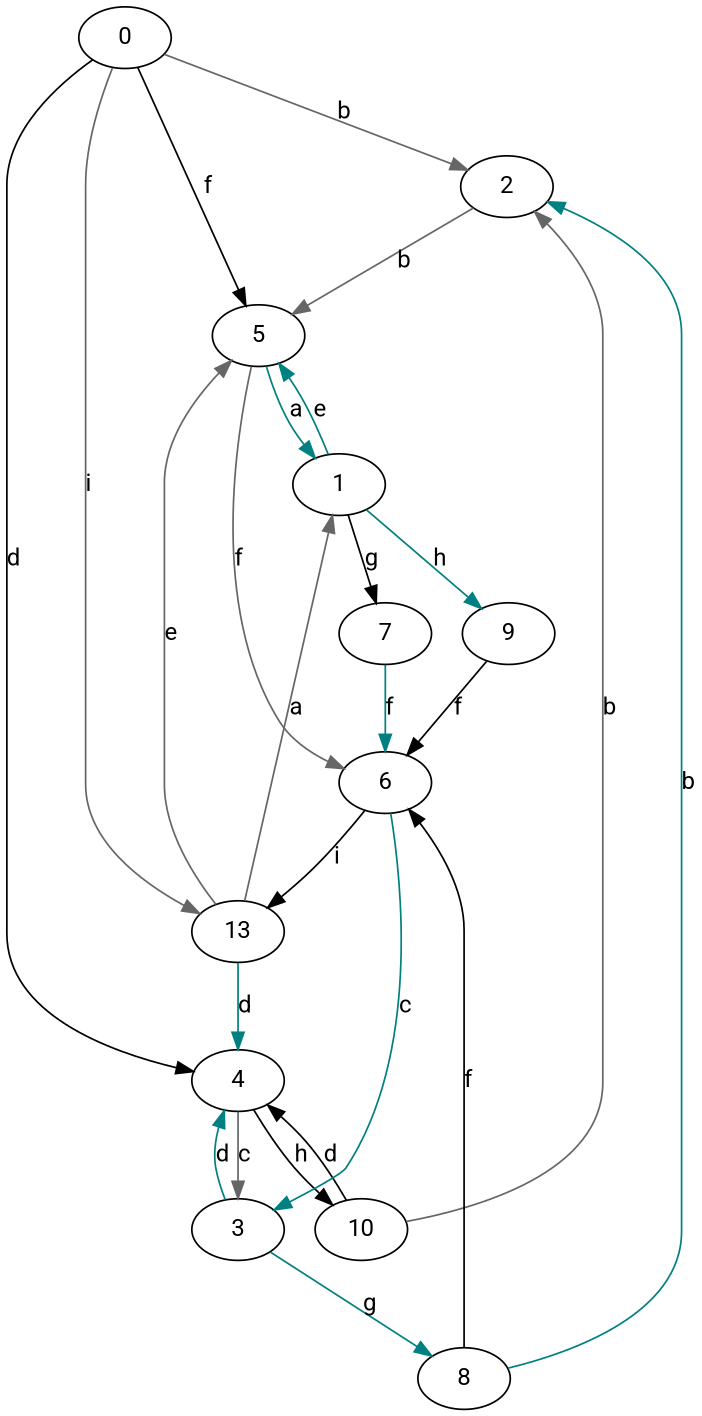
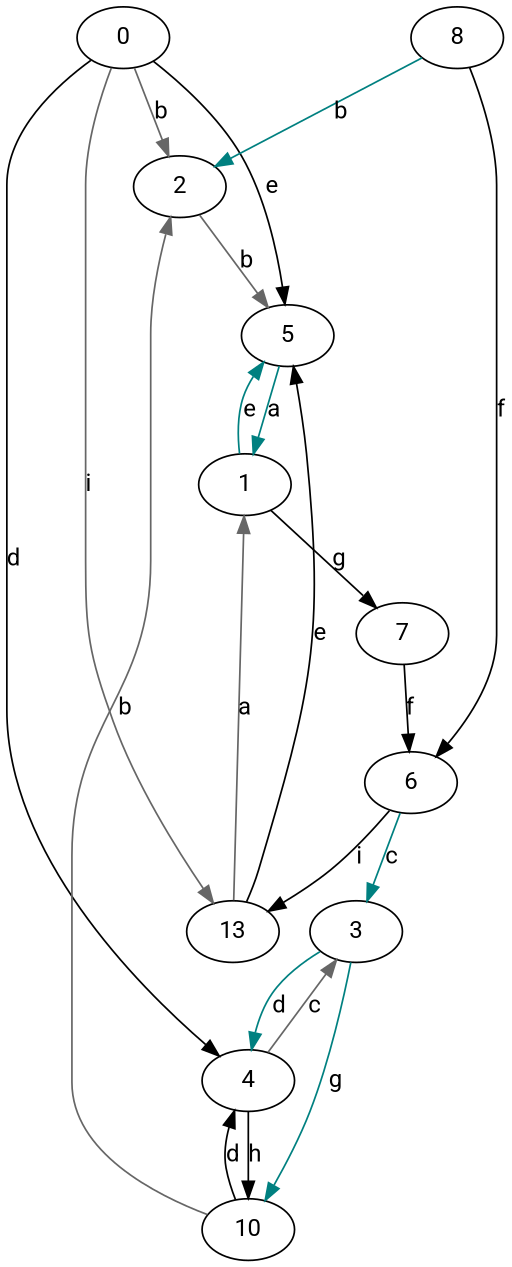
(208, 187) -> (272, 187)
(236, 579) -> none
(509, 634) -> none
(164, 637) -> (311, 647)
(385, 700) -> (406, 700)
(238, 997) -> none
(344, 1299) -> (322, 1077)
